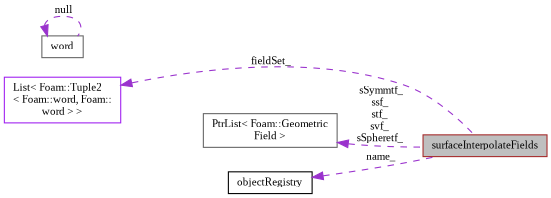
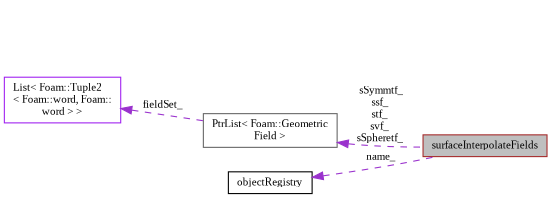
(63, 47) -> none
(312, 68) -> (168, 115)
